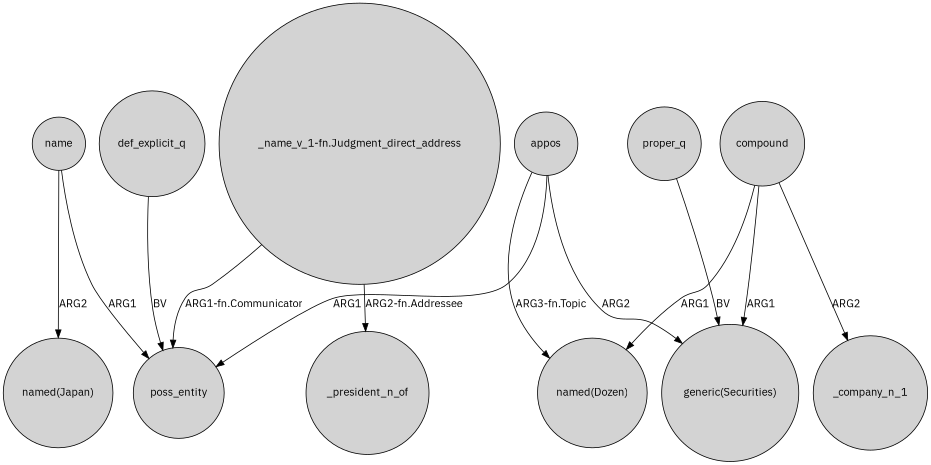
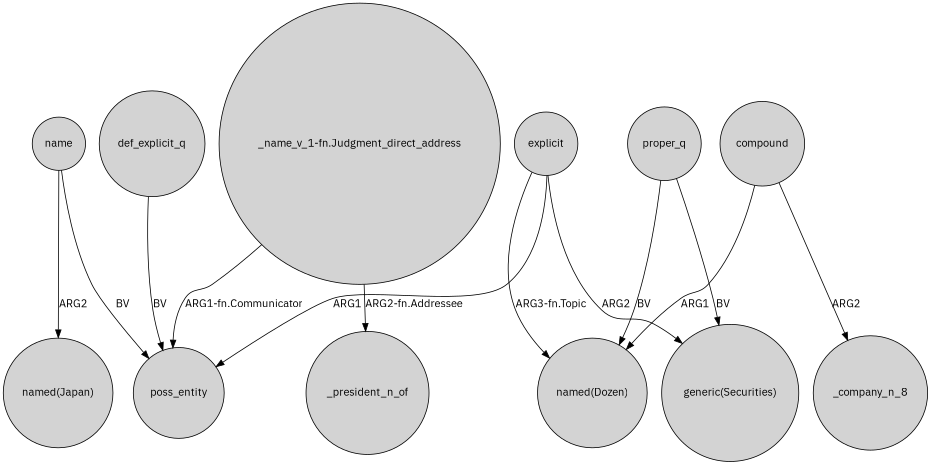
(546, 144) -> (546, 144)
(752, 252) -> none
none -> (647, 261)
(123, 304) -> (123, 304)
(870, 393) -> (870, 393)
